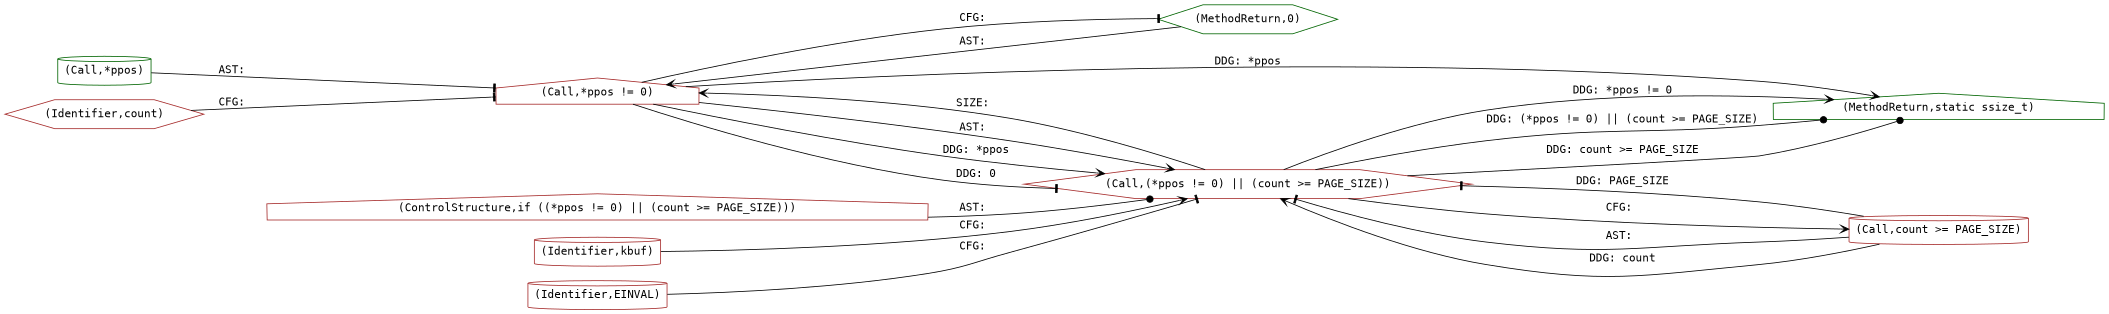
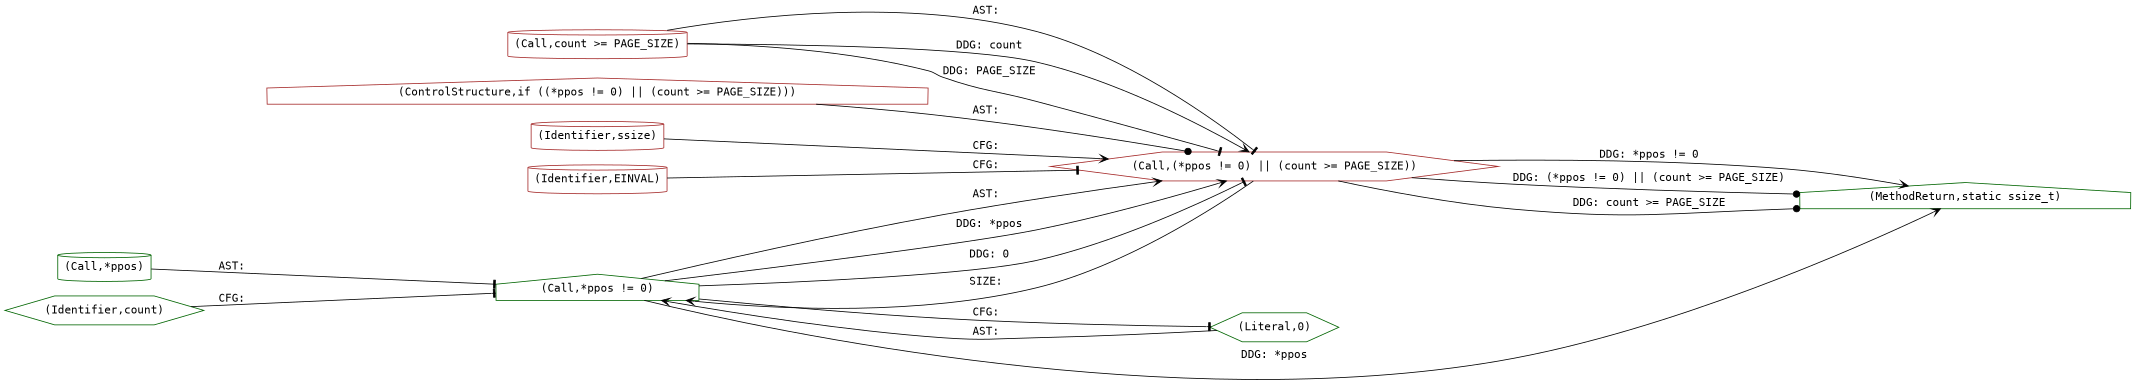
(1248, 19) -> (1274, 327)
(597, 92) -> (597, 289)
(104, 114) -> (104, 310)
(1594, 221) -> none
(597, 252) -> (597, 136)
